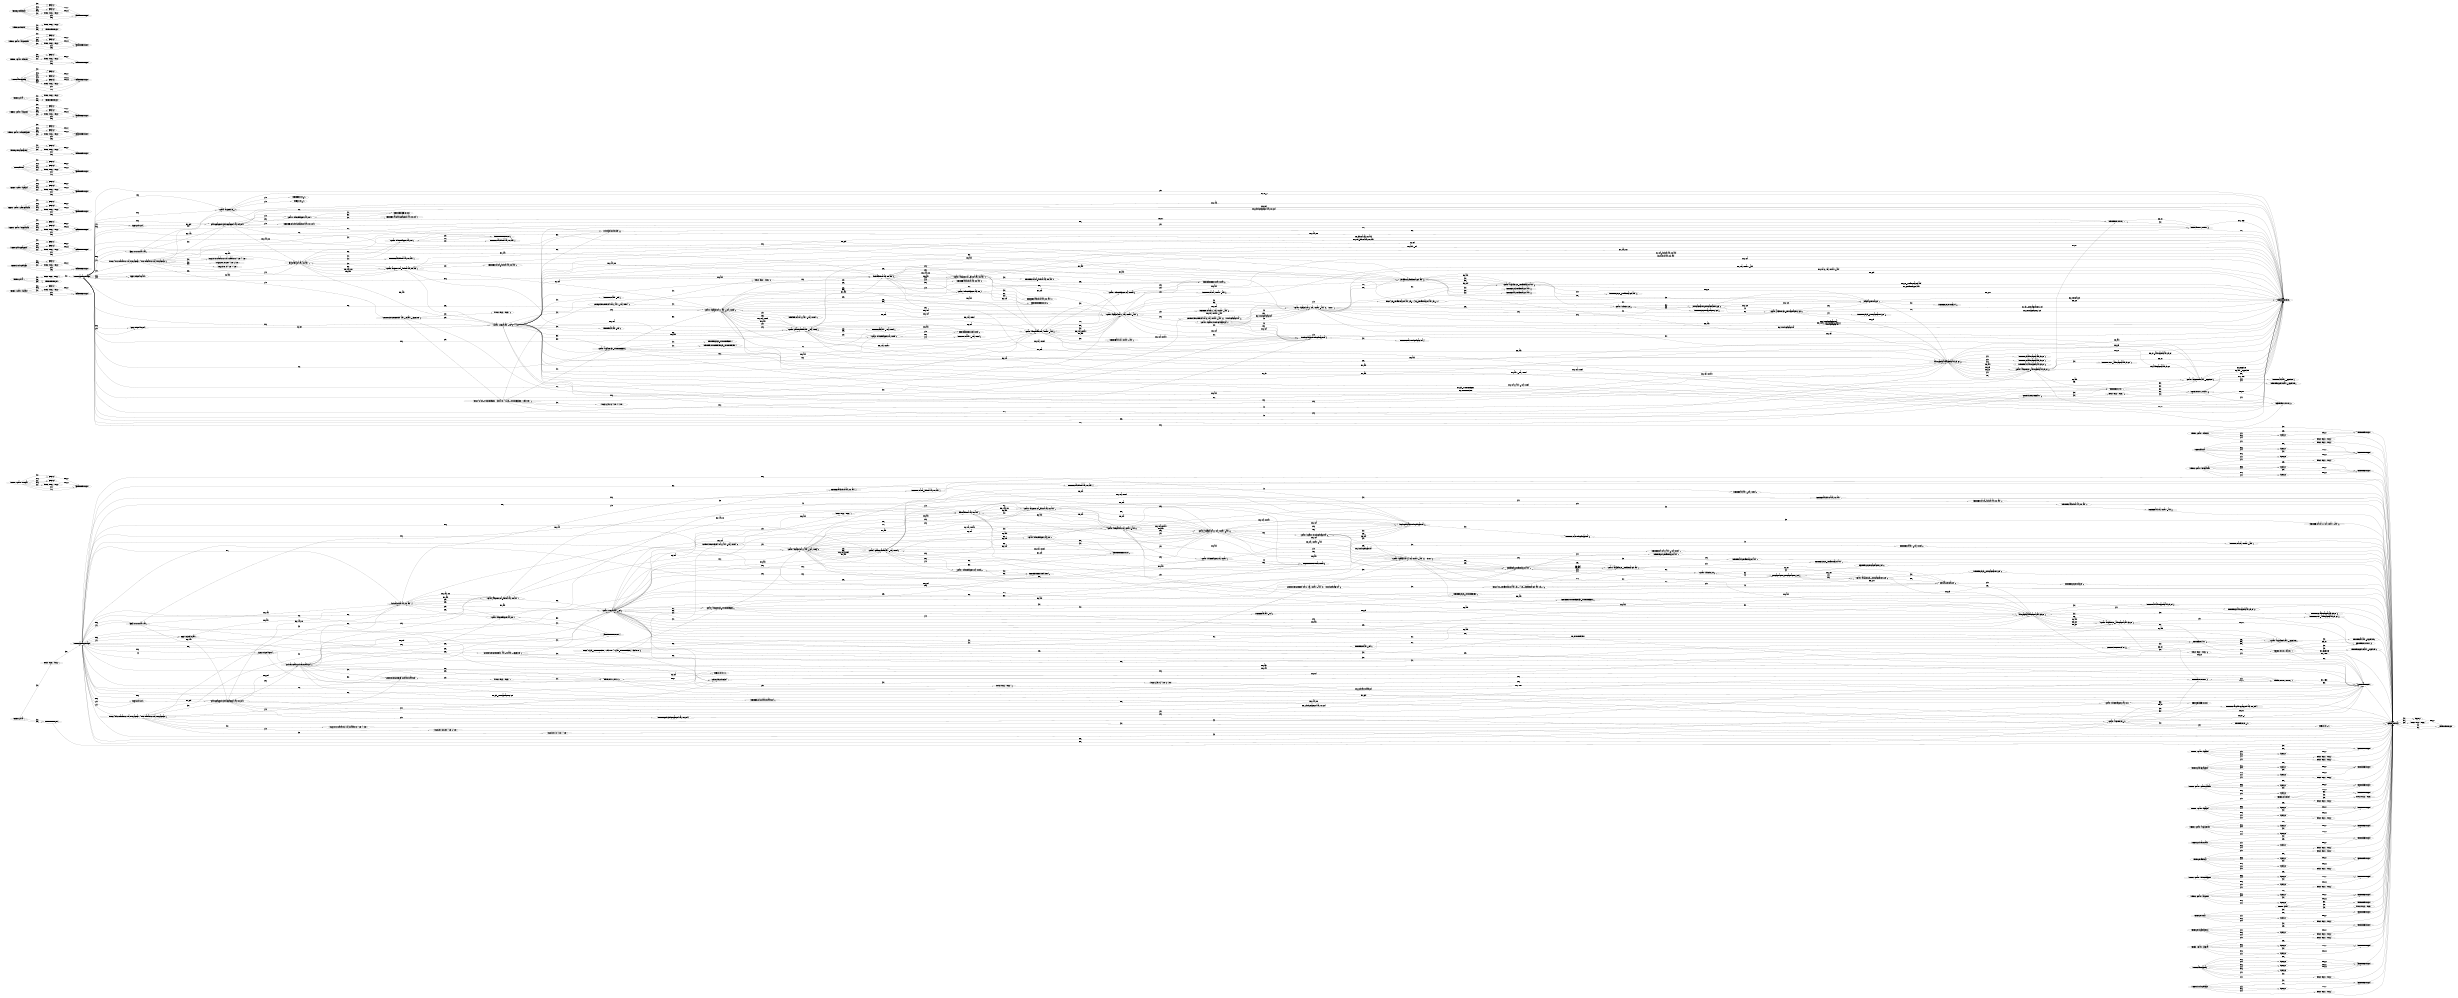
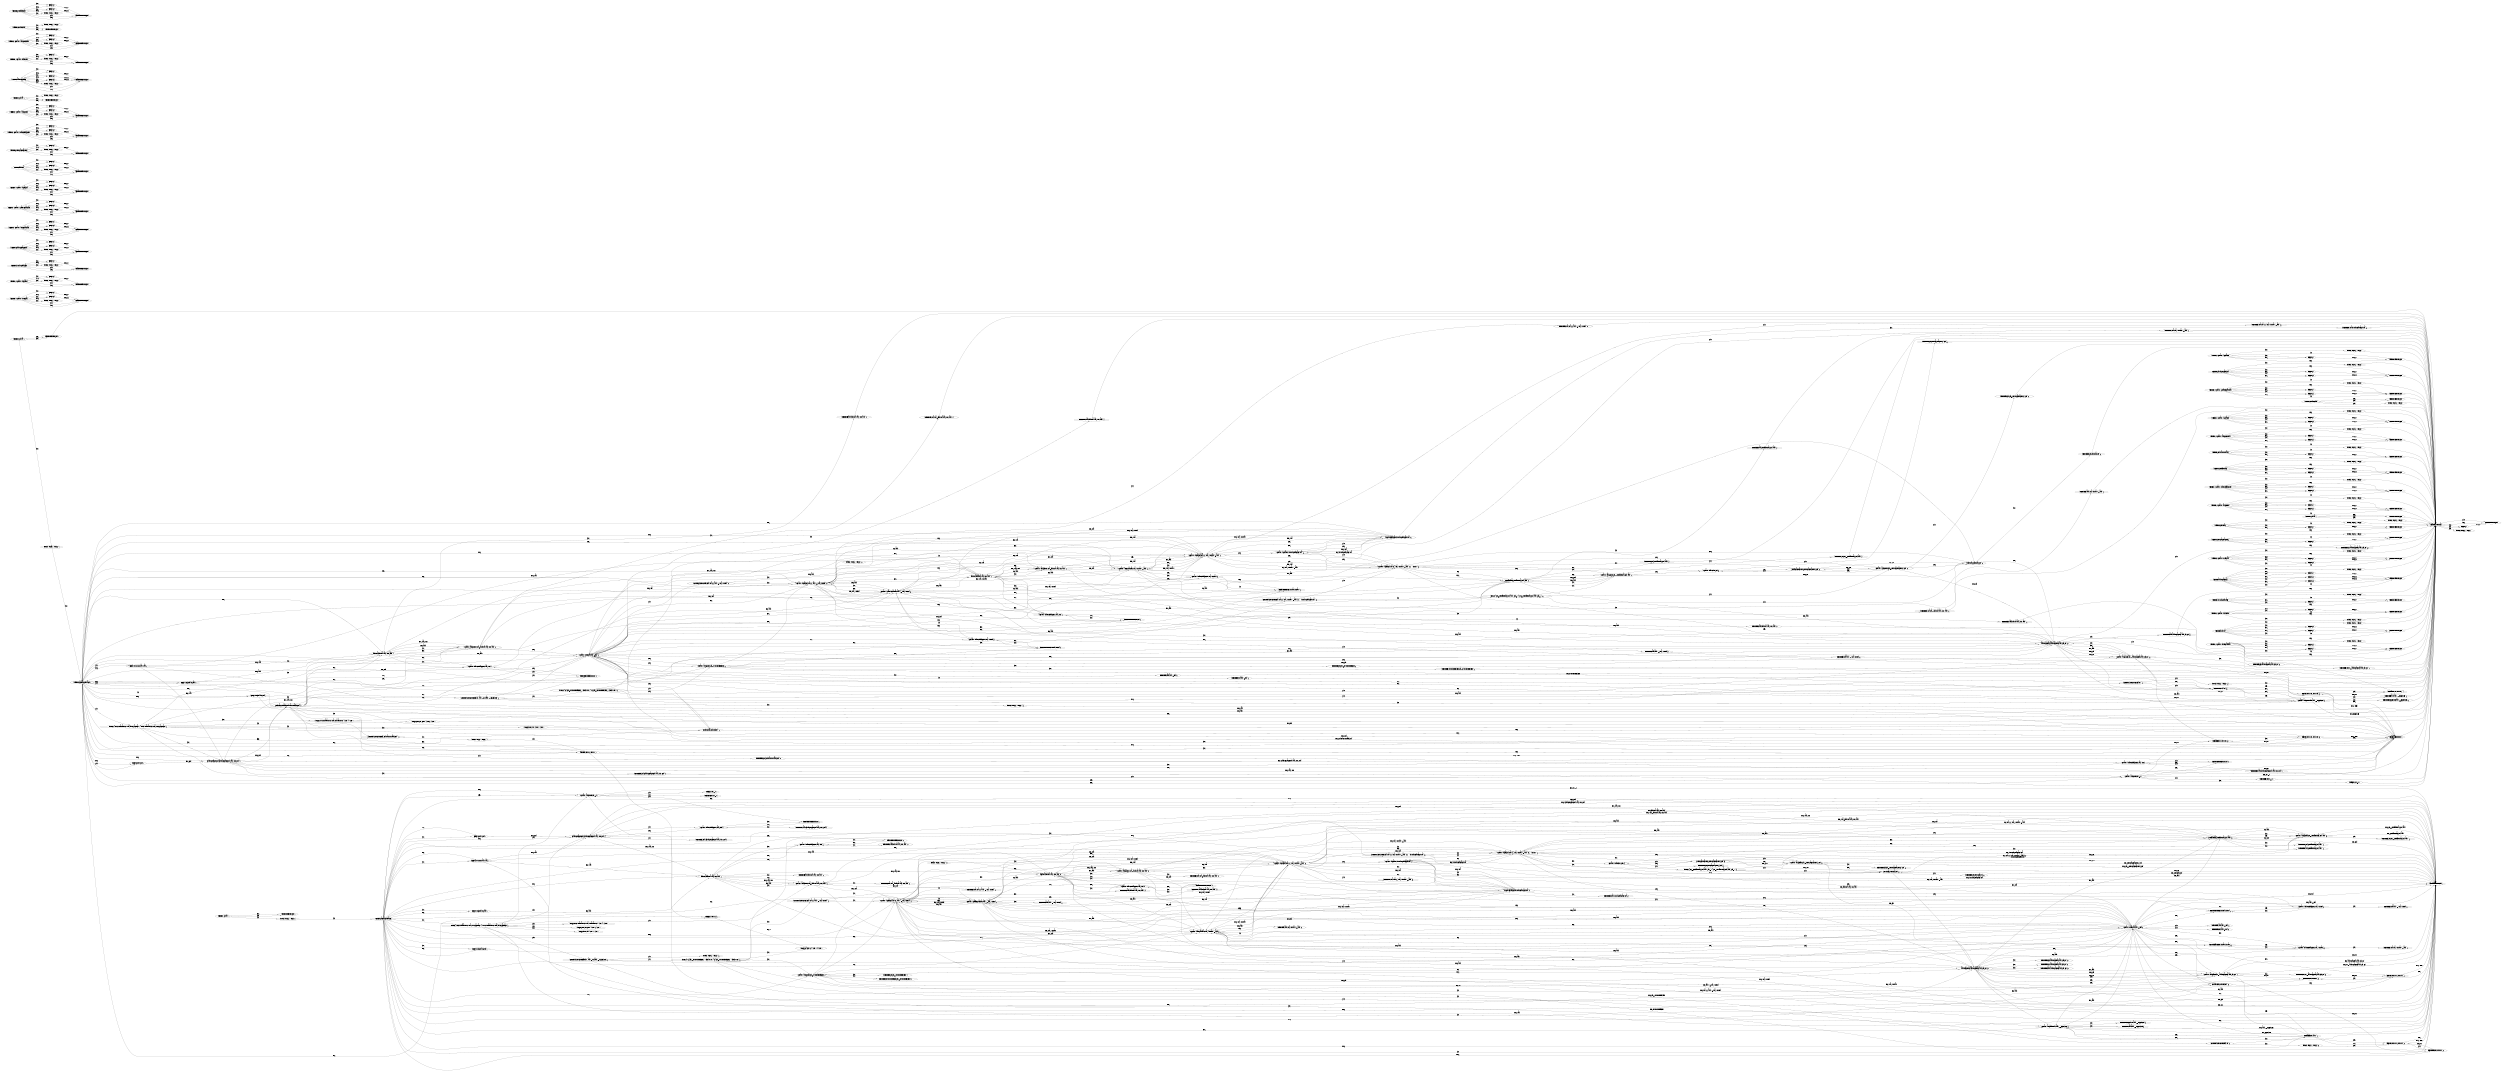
(673, 675) -> (650, 797)
(671, 680) -> (760, 933)
(1161, 683) -> none
(503, 696) -> (480, 756)
